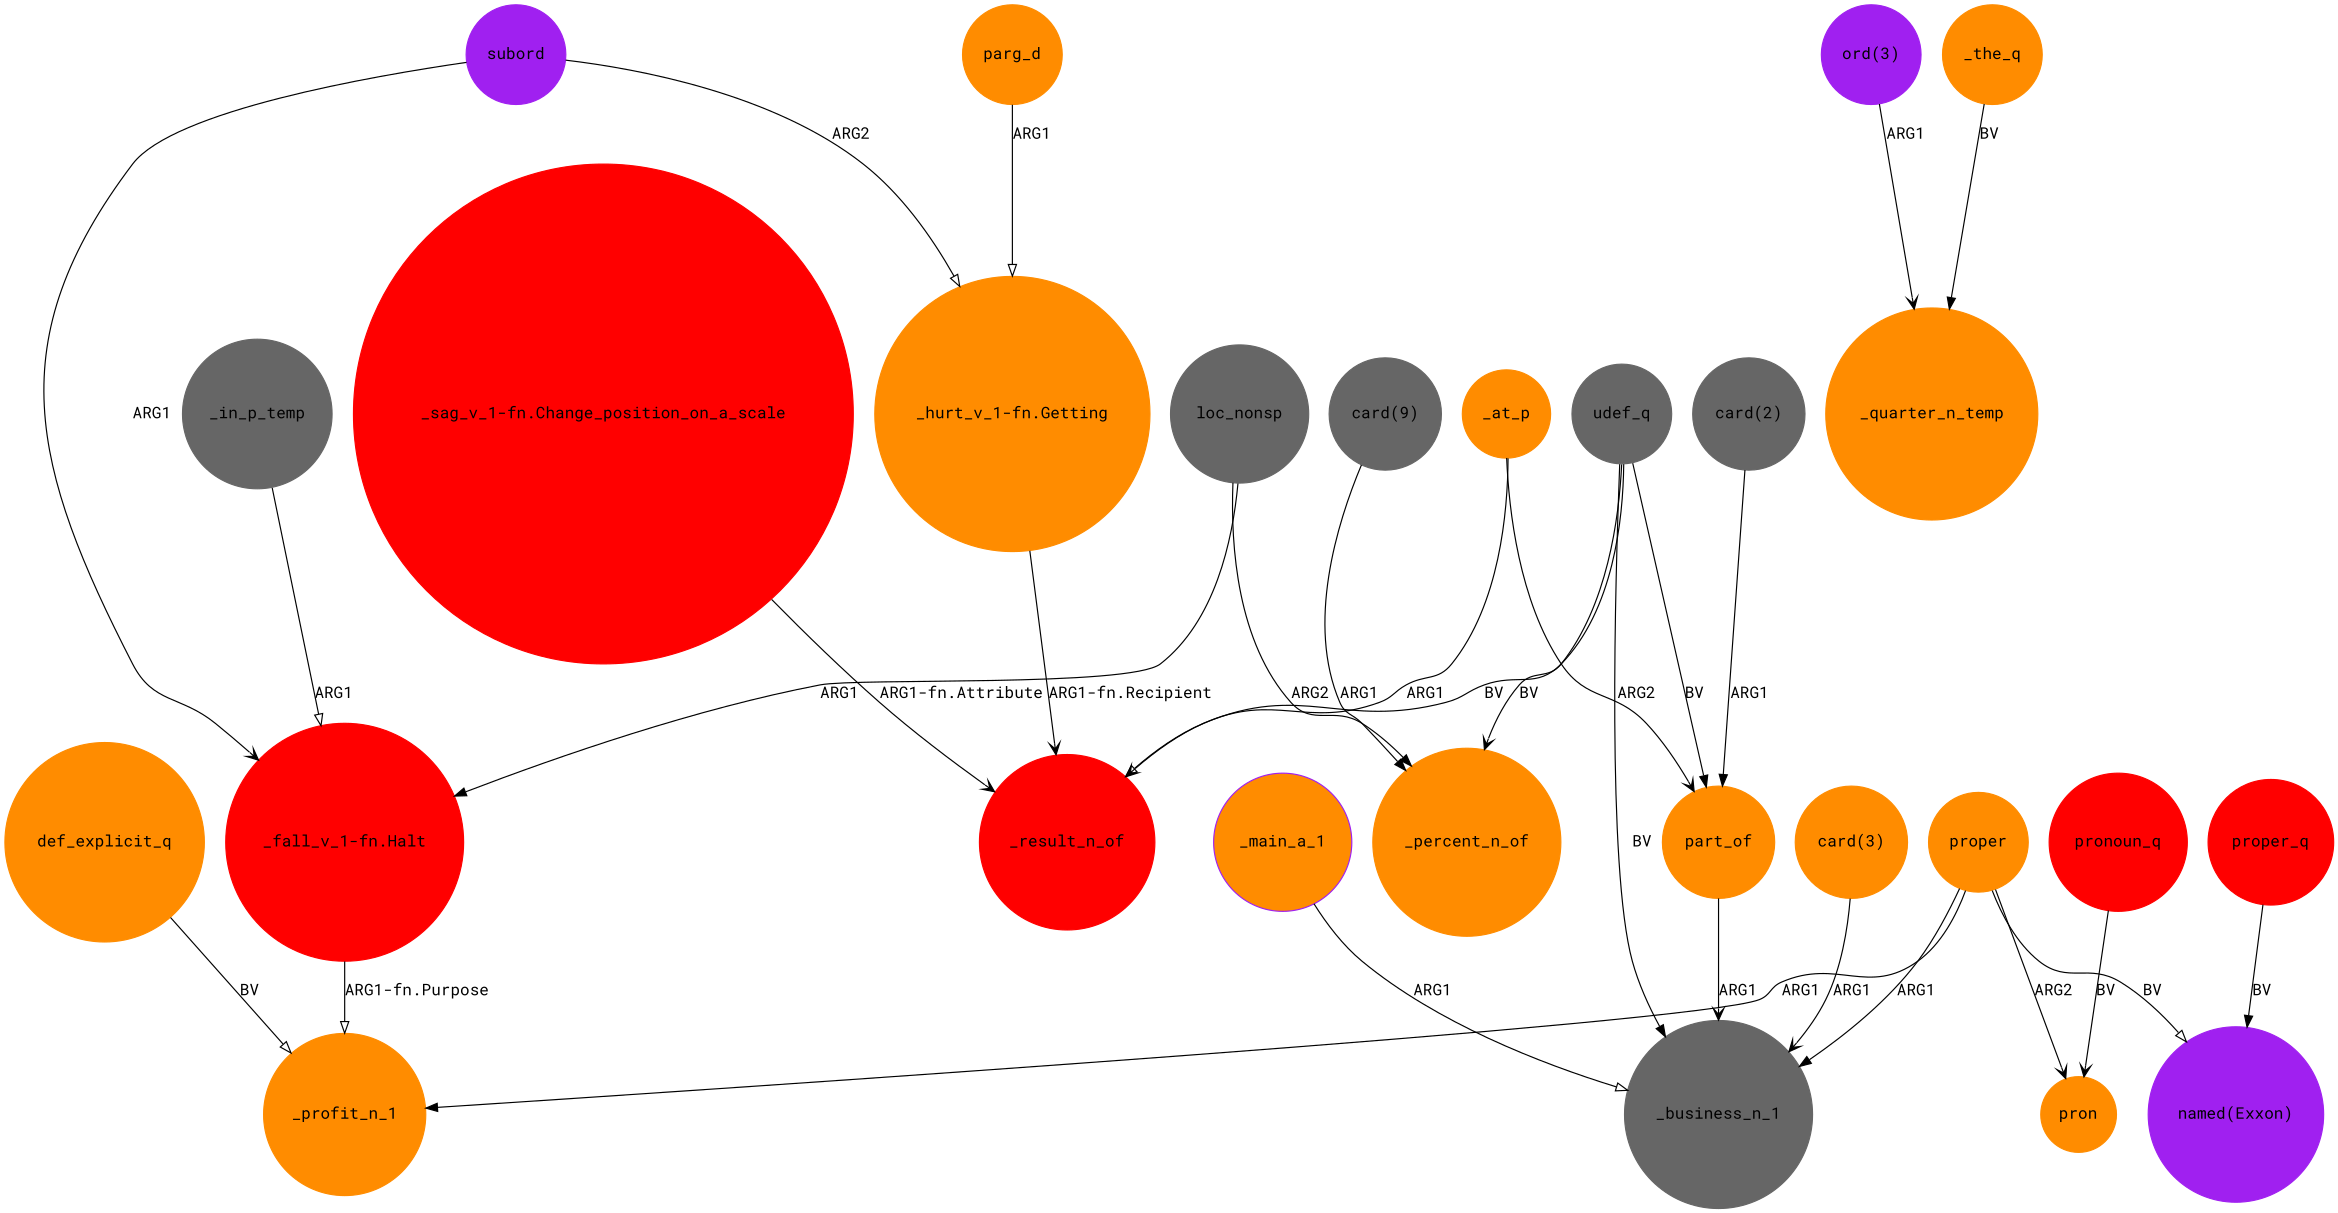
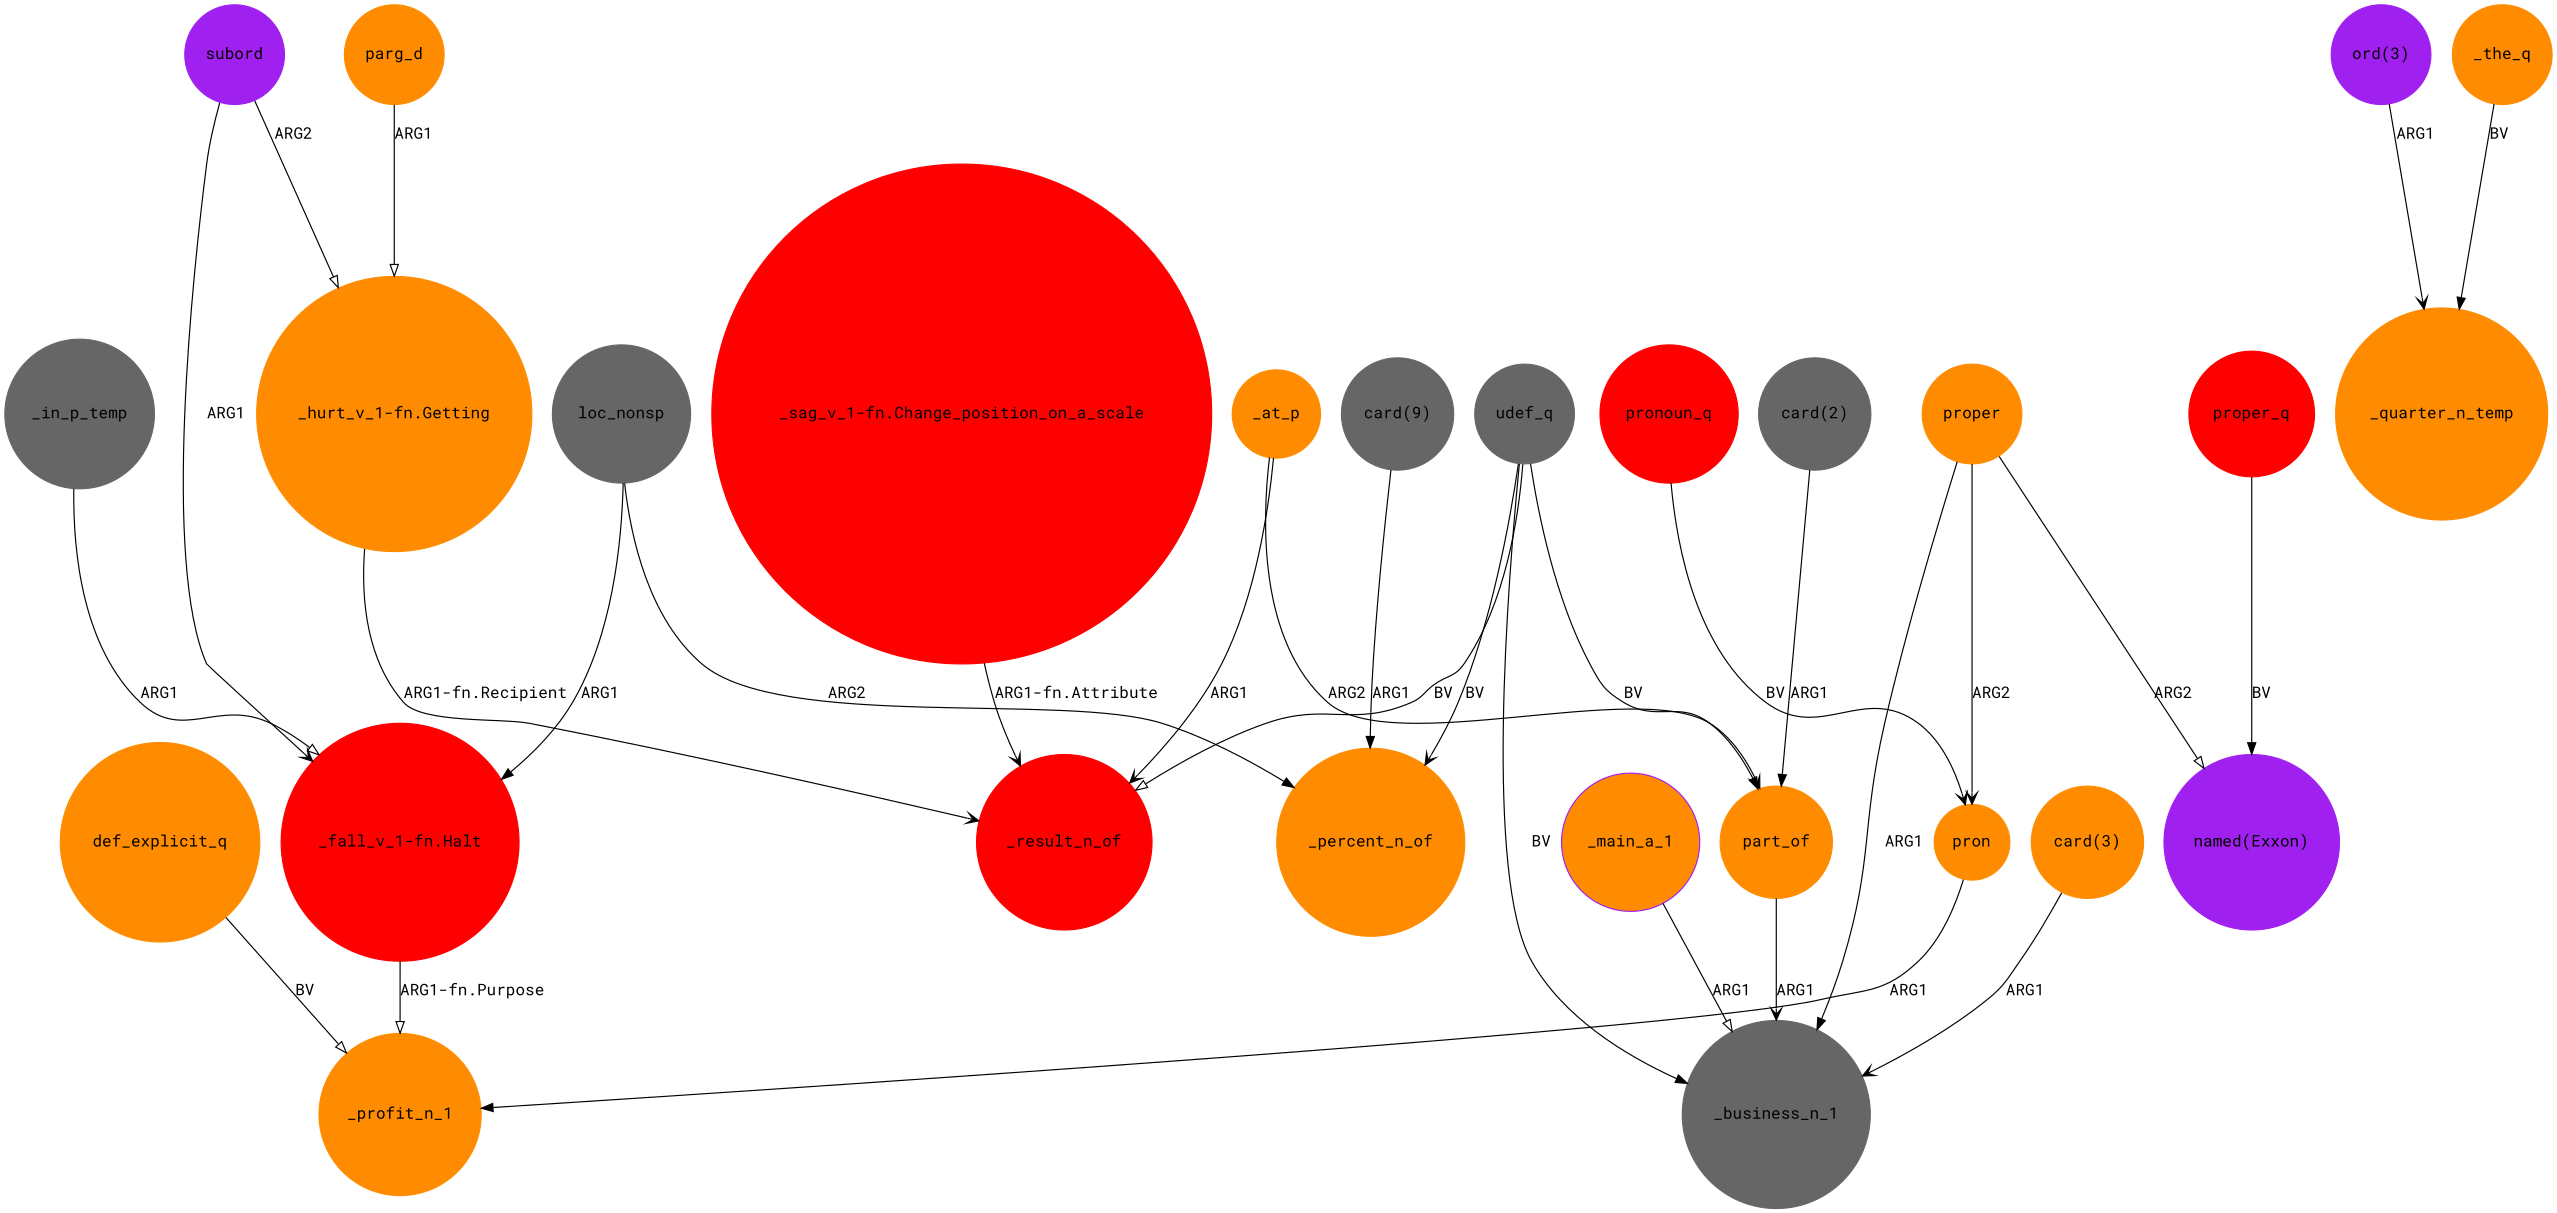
(2153, 991) -> (2174, 694)
(1227, 1052) -> (1258, 1055)
